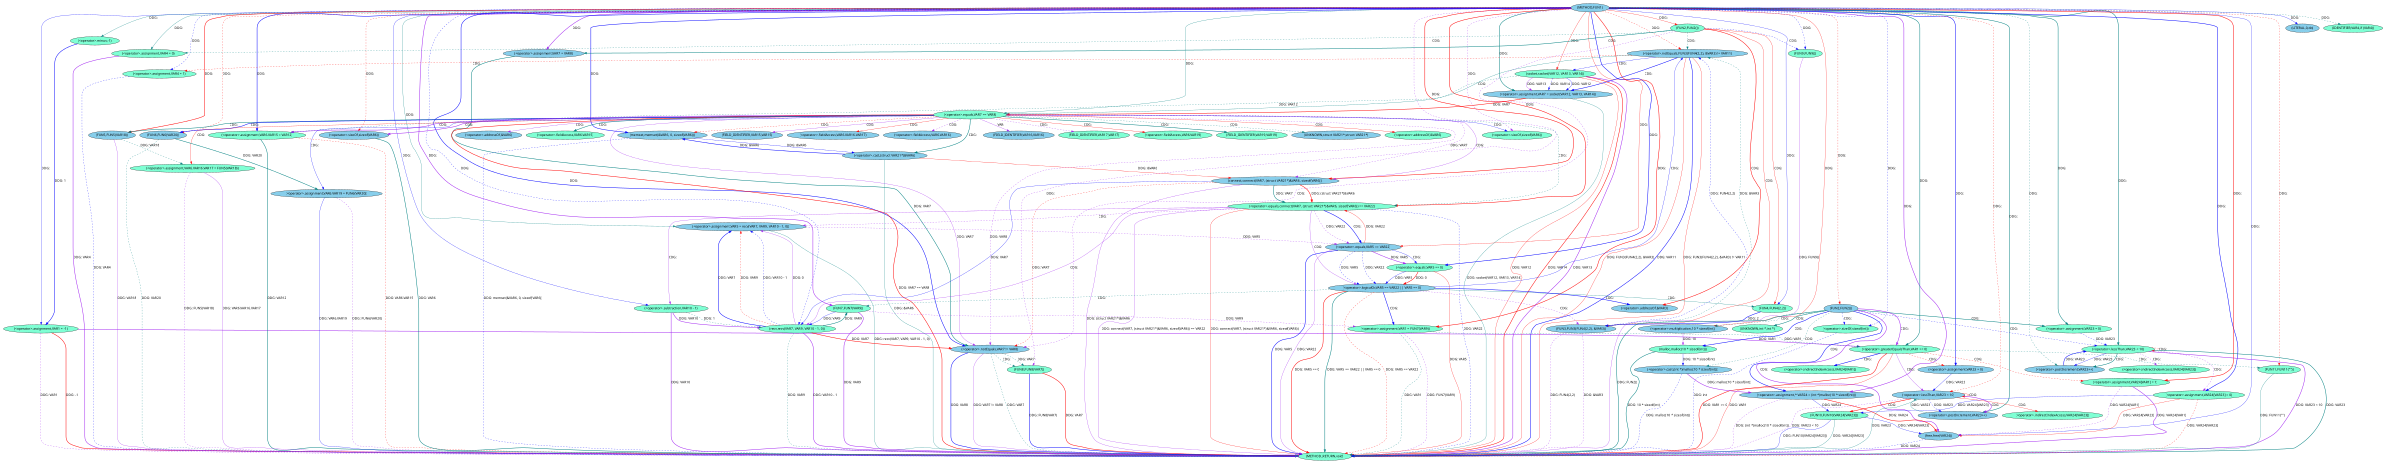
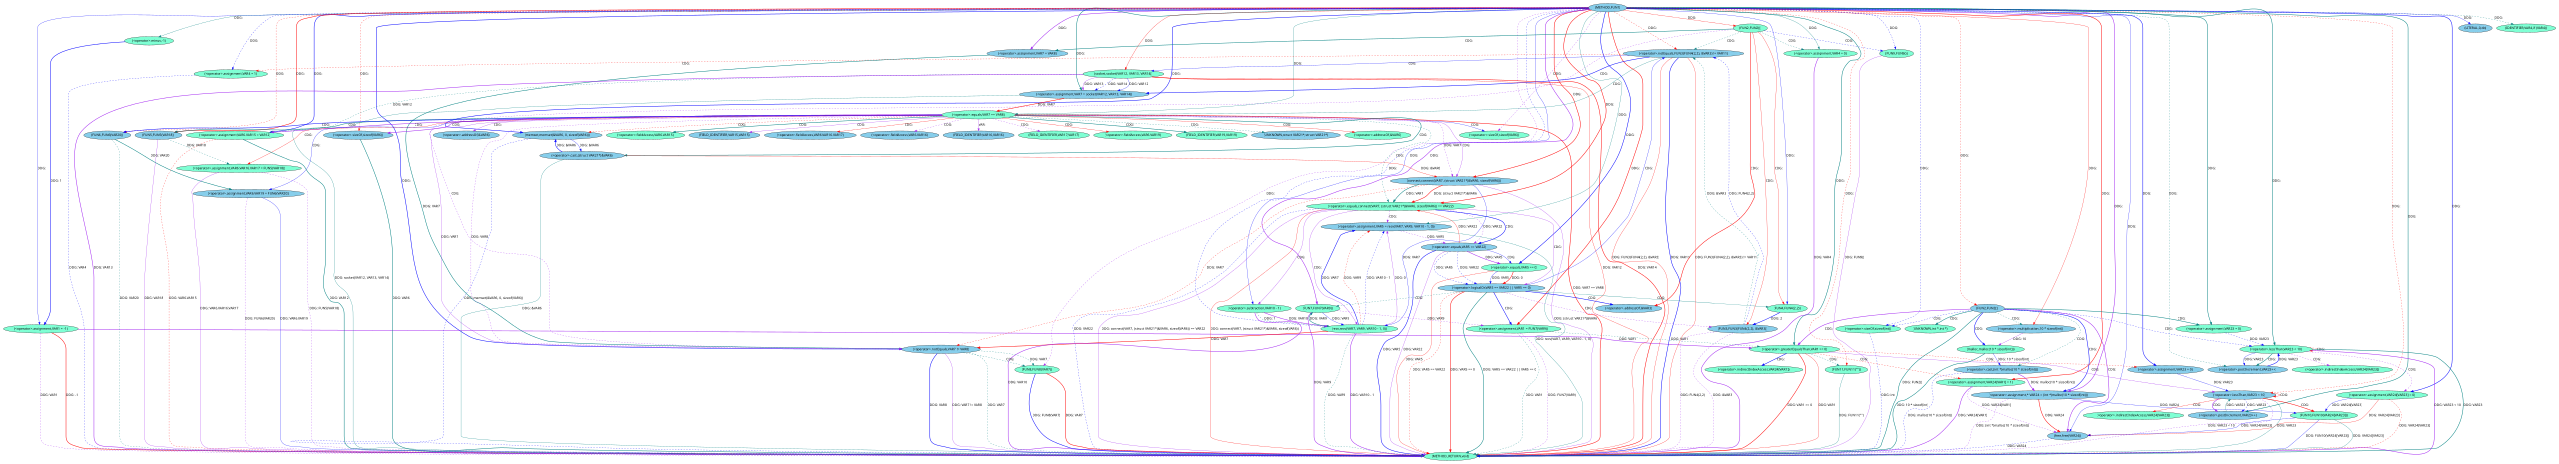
(1638, 220) -> none
